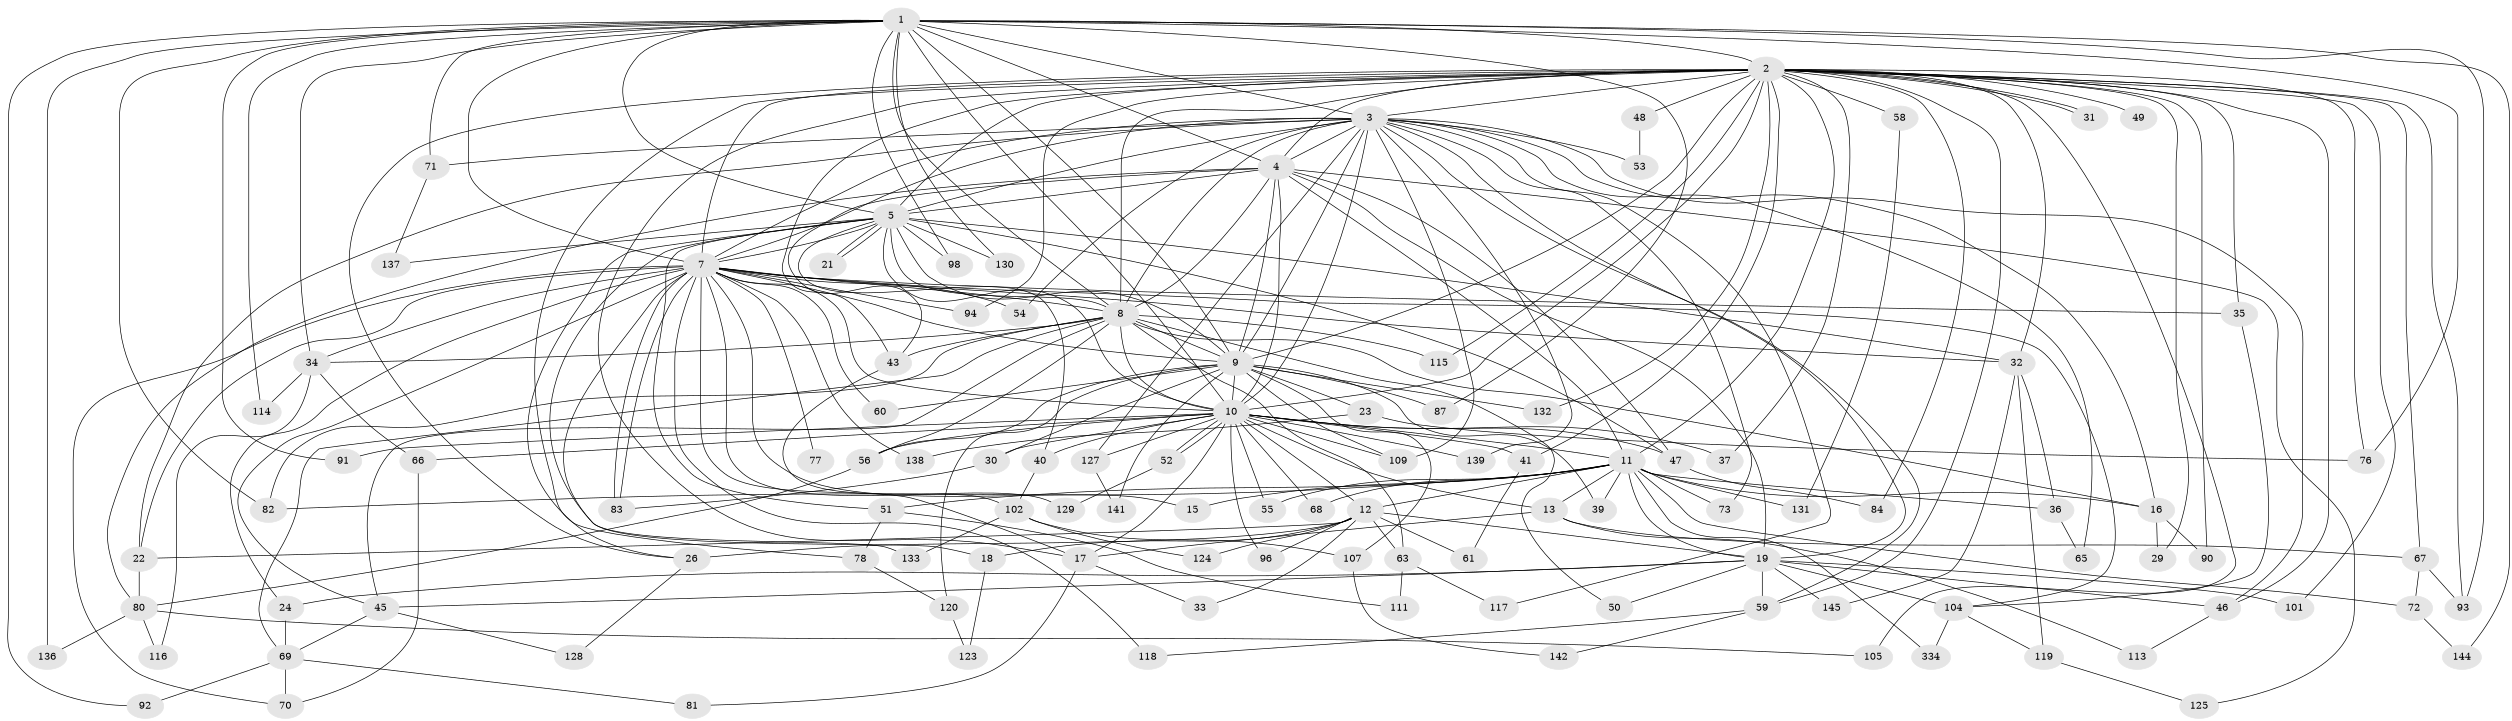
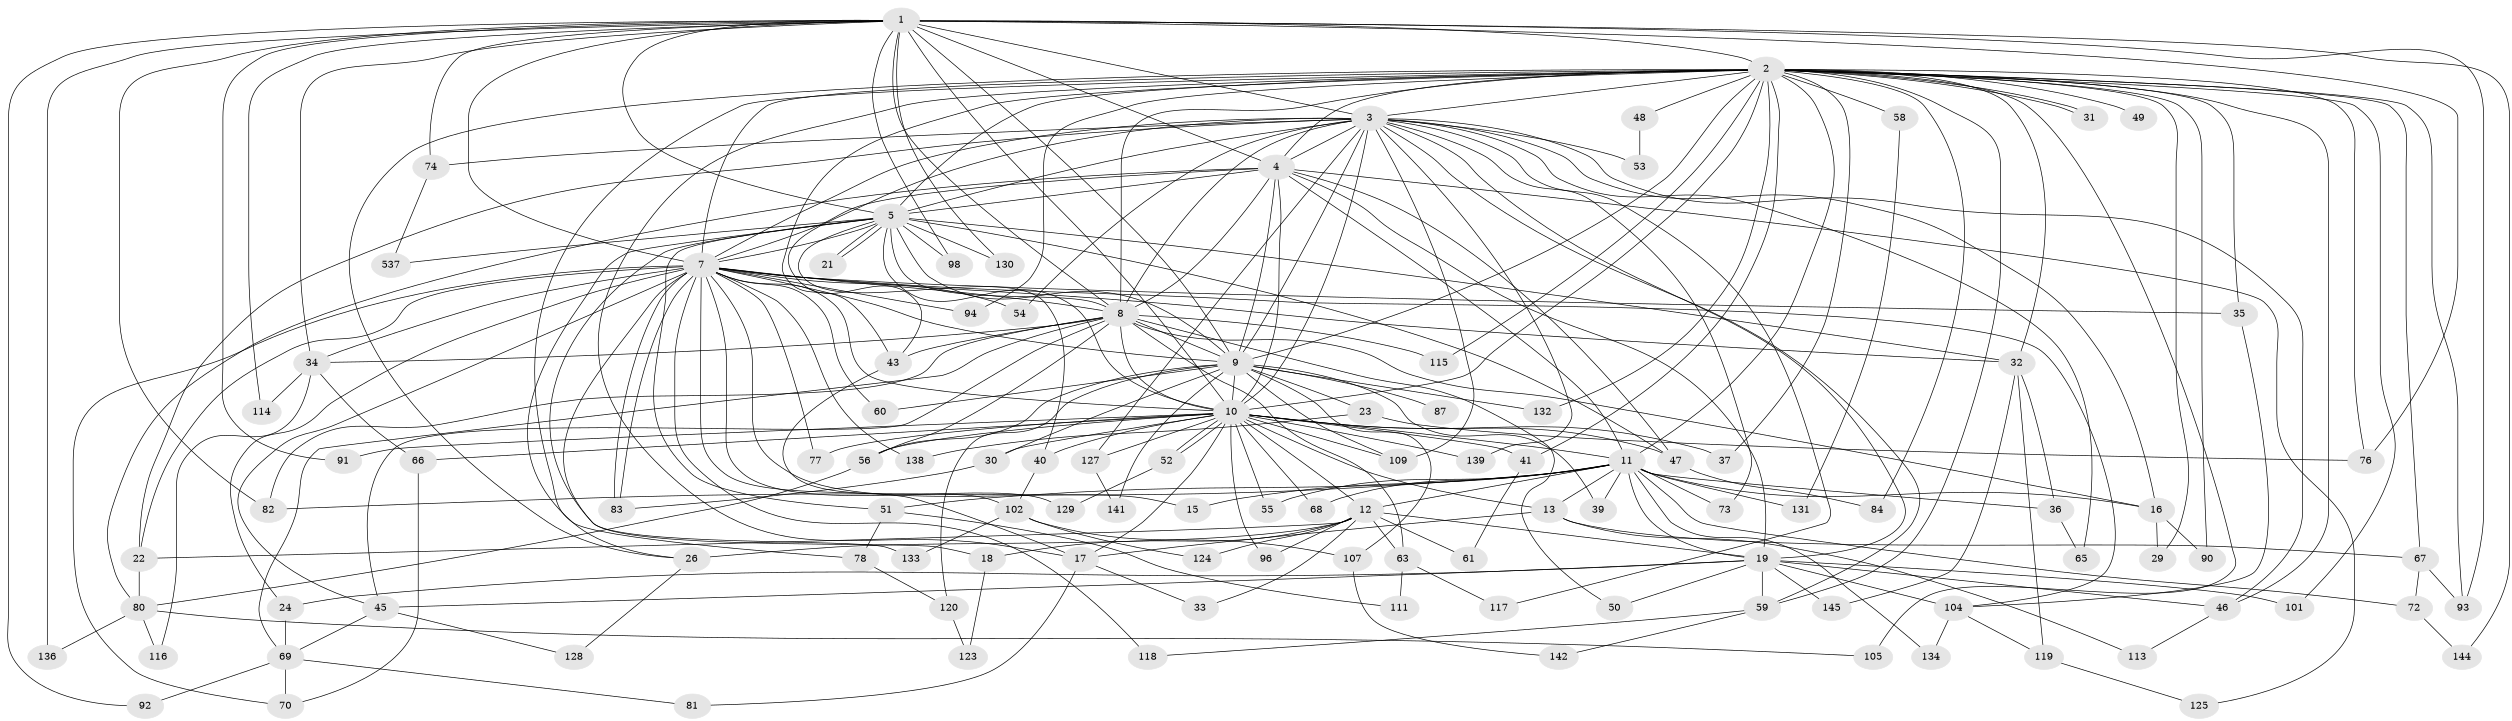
(1499, 63) -> none
(431, 167) -> (431, 167)
(391, 265) -> (391, 265)
none -> (1020, 426)
(1931, 657) -> (1931, 657)
